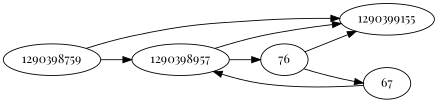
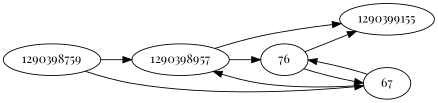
(207, 24) -> (219, 91)
none -> (342, 67)
